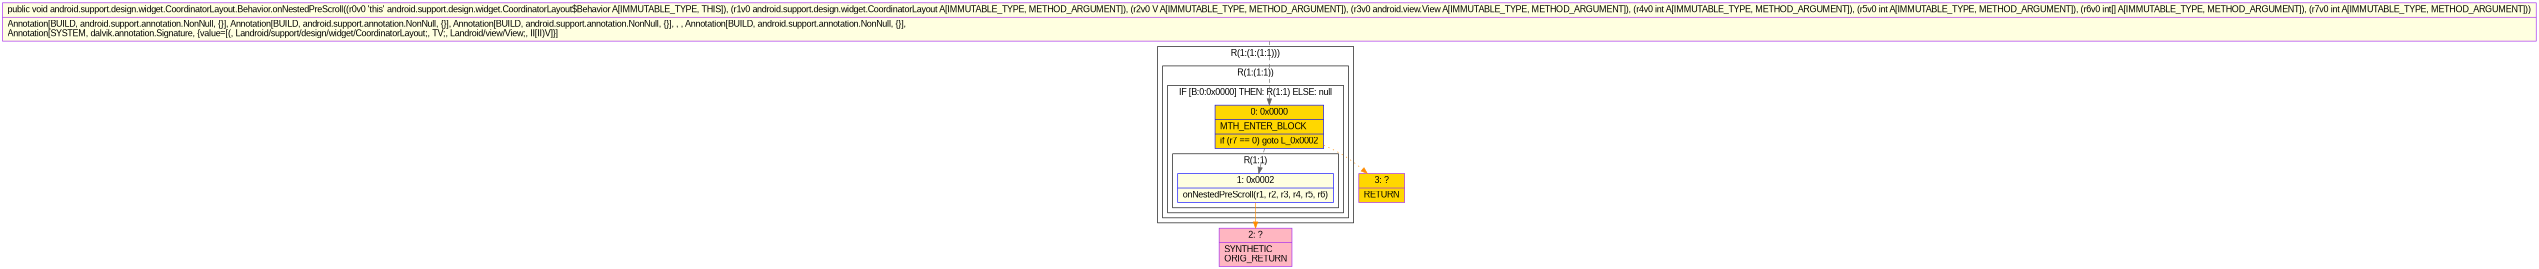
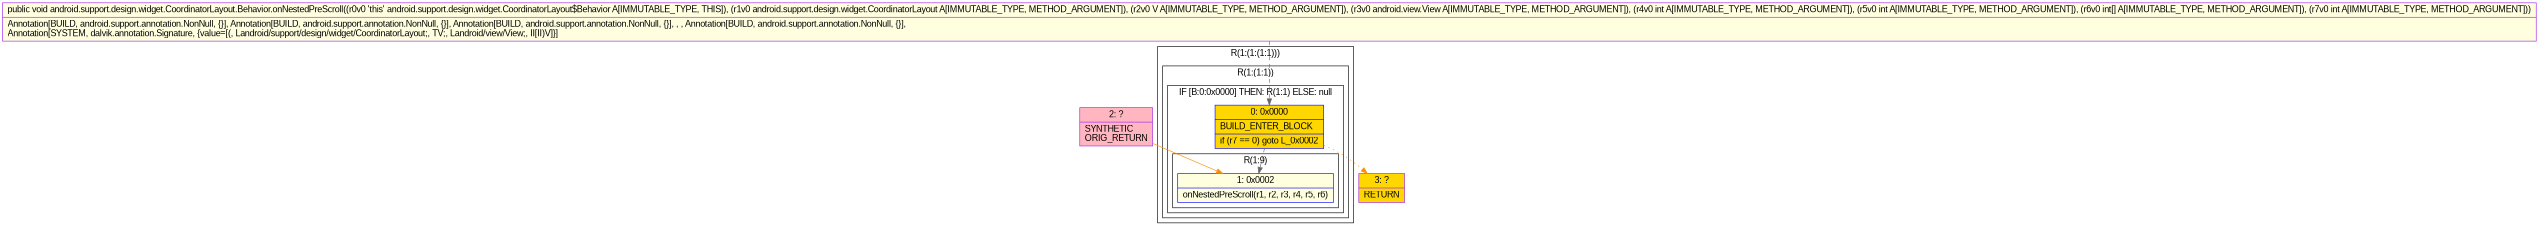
(1263, 126) -> (1267, 126)
(1256, 161) -> (1256, 161)
(1256, 212) -> (1187, 158)
